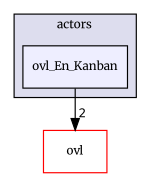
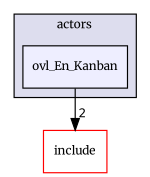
(75, 152) -> (75, 152)
